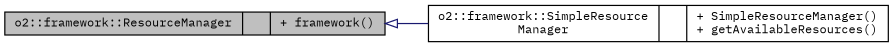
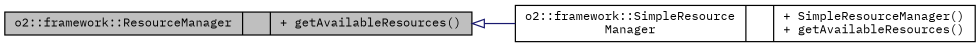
(328, 23) -> (371, 23)
